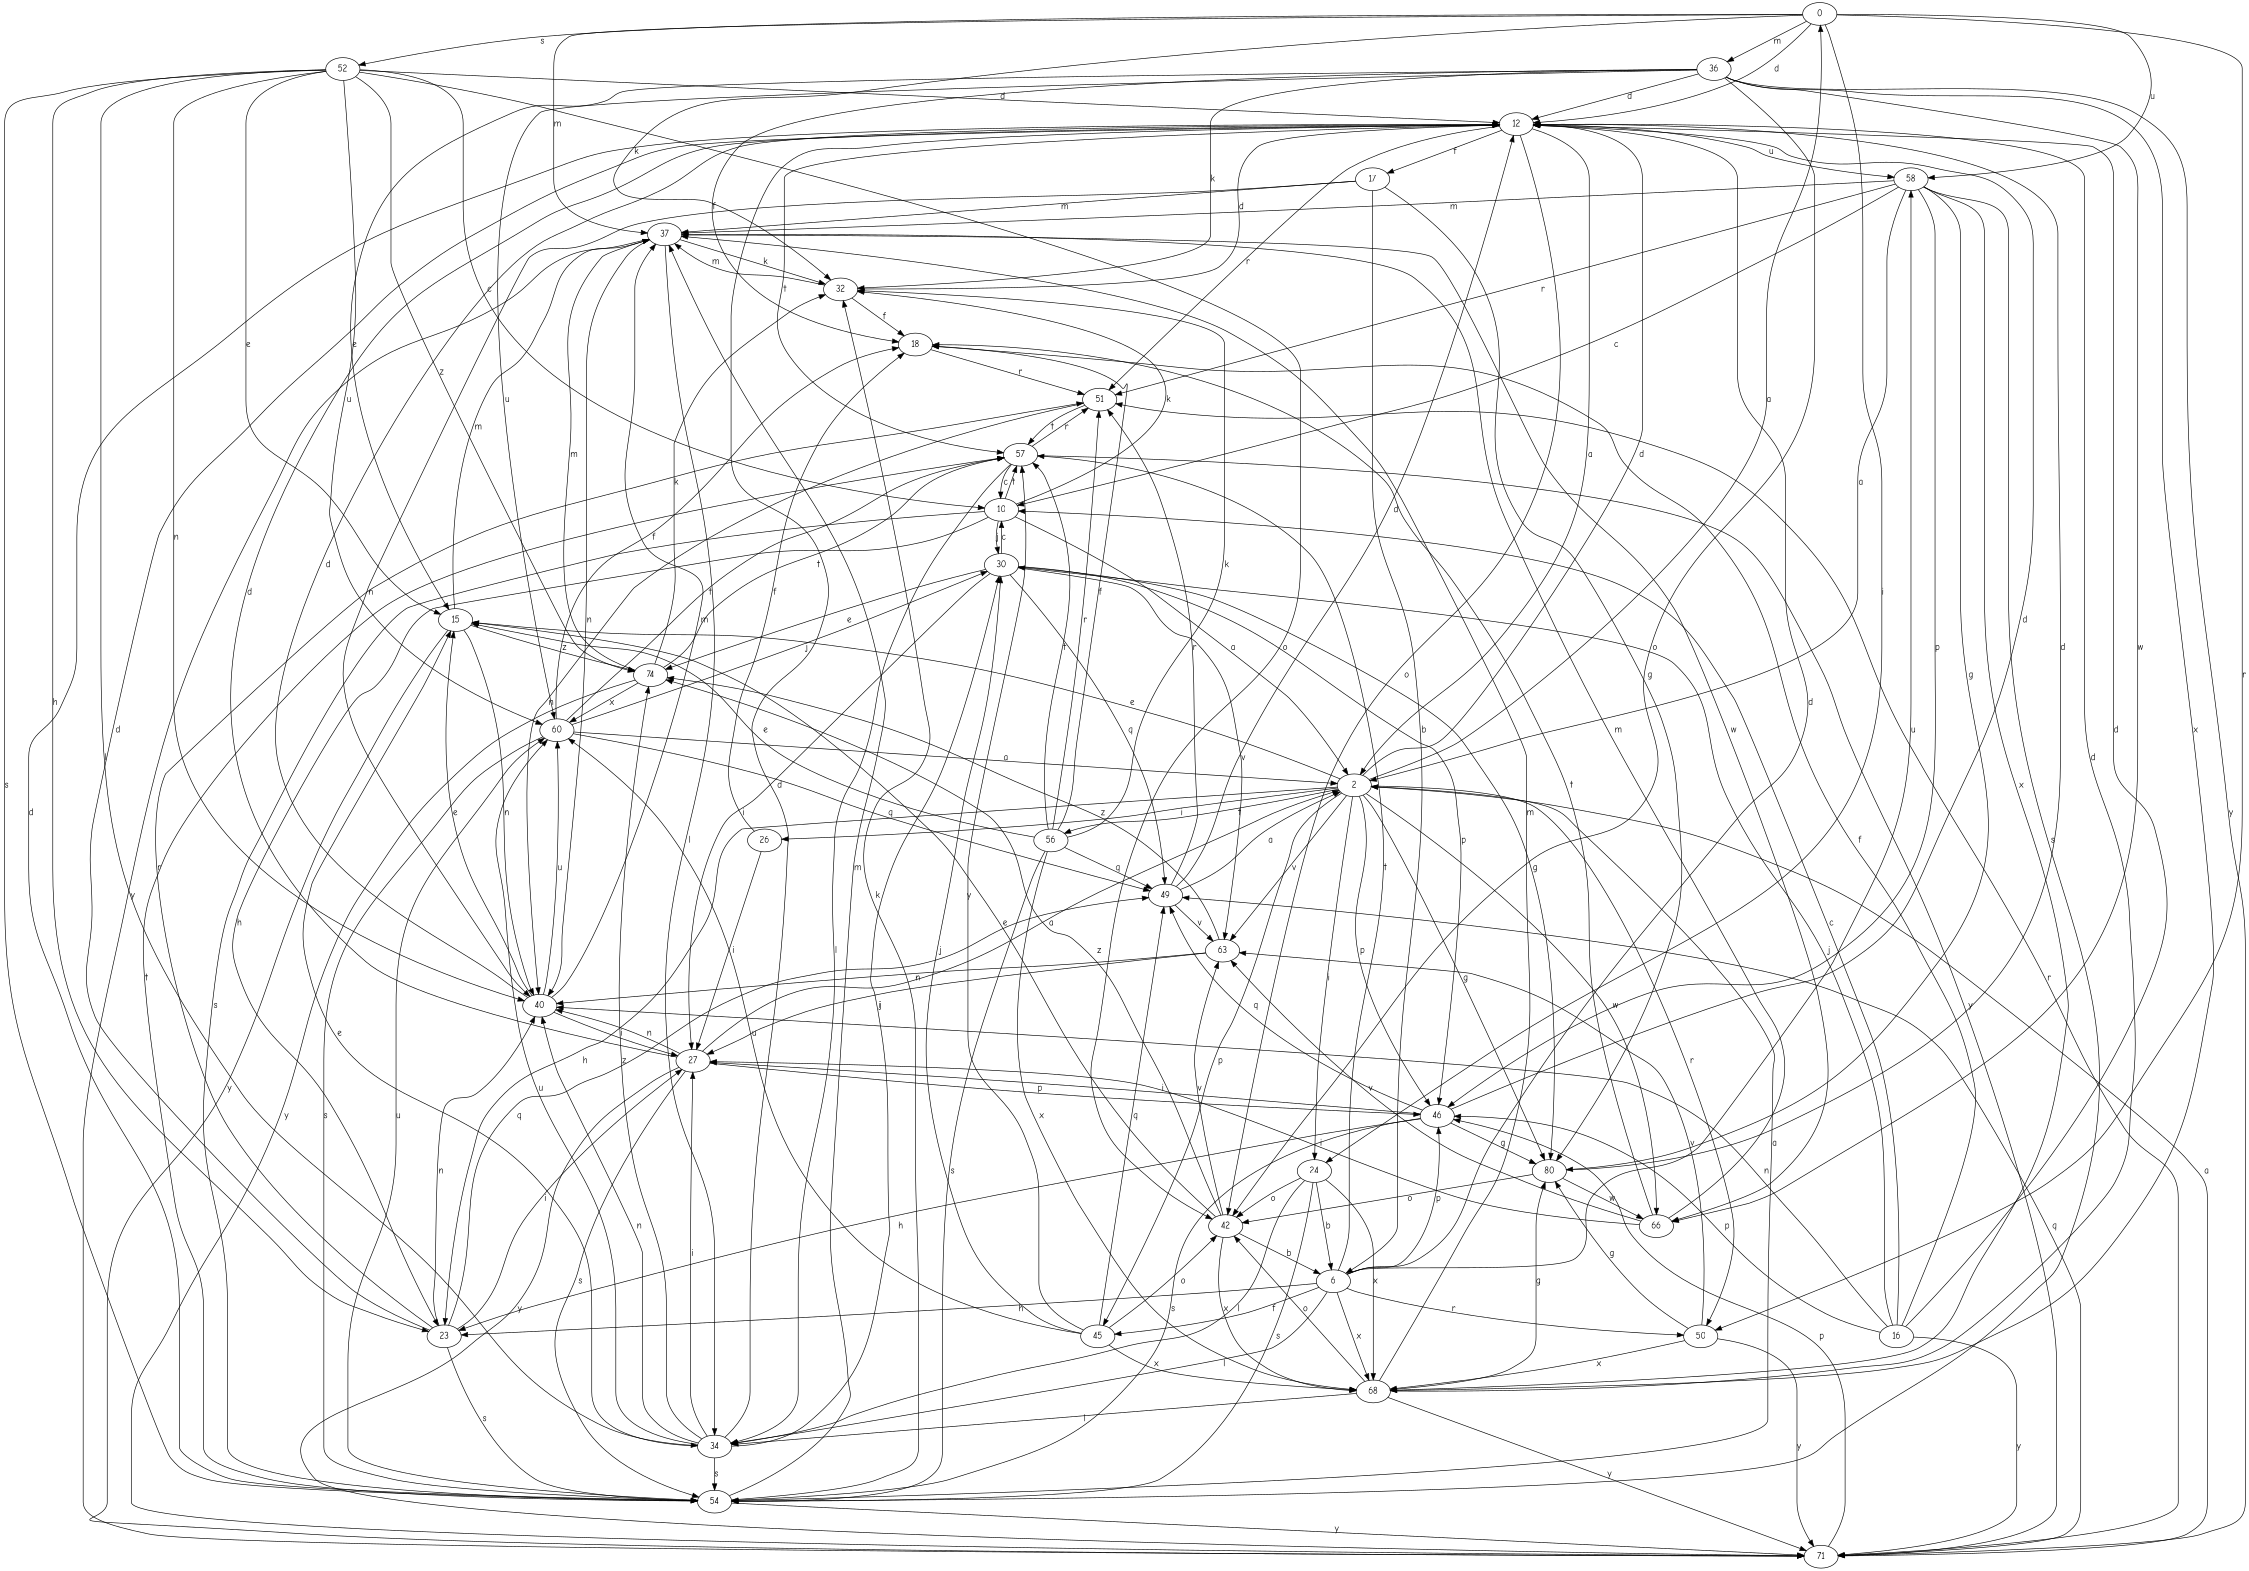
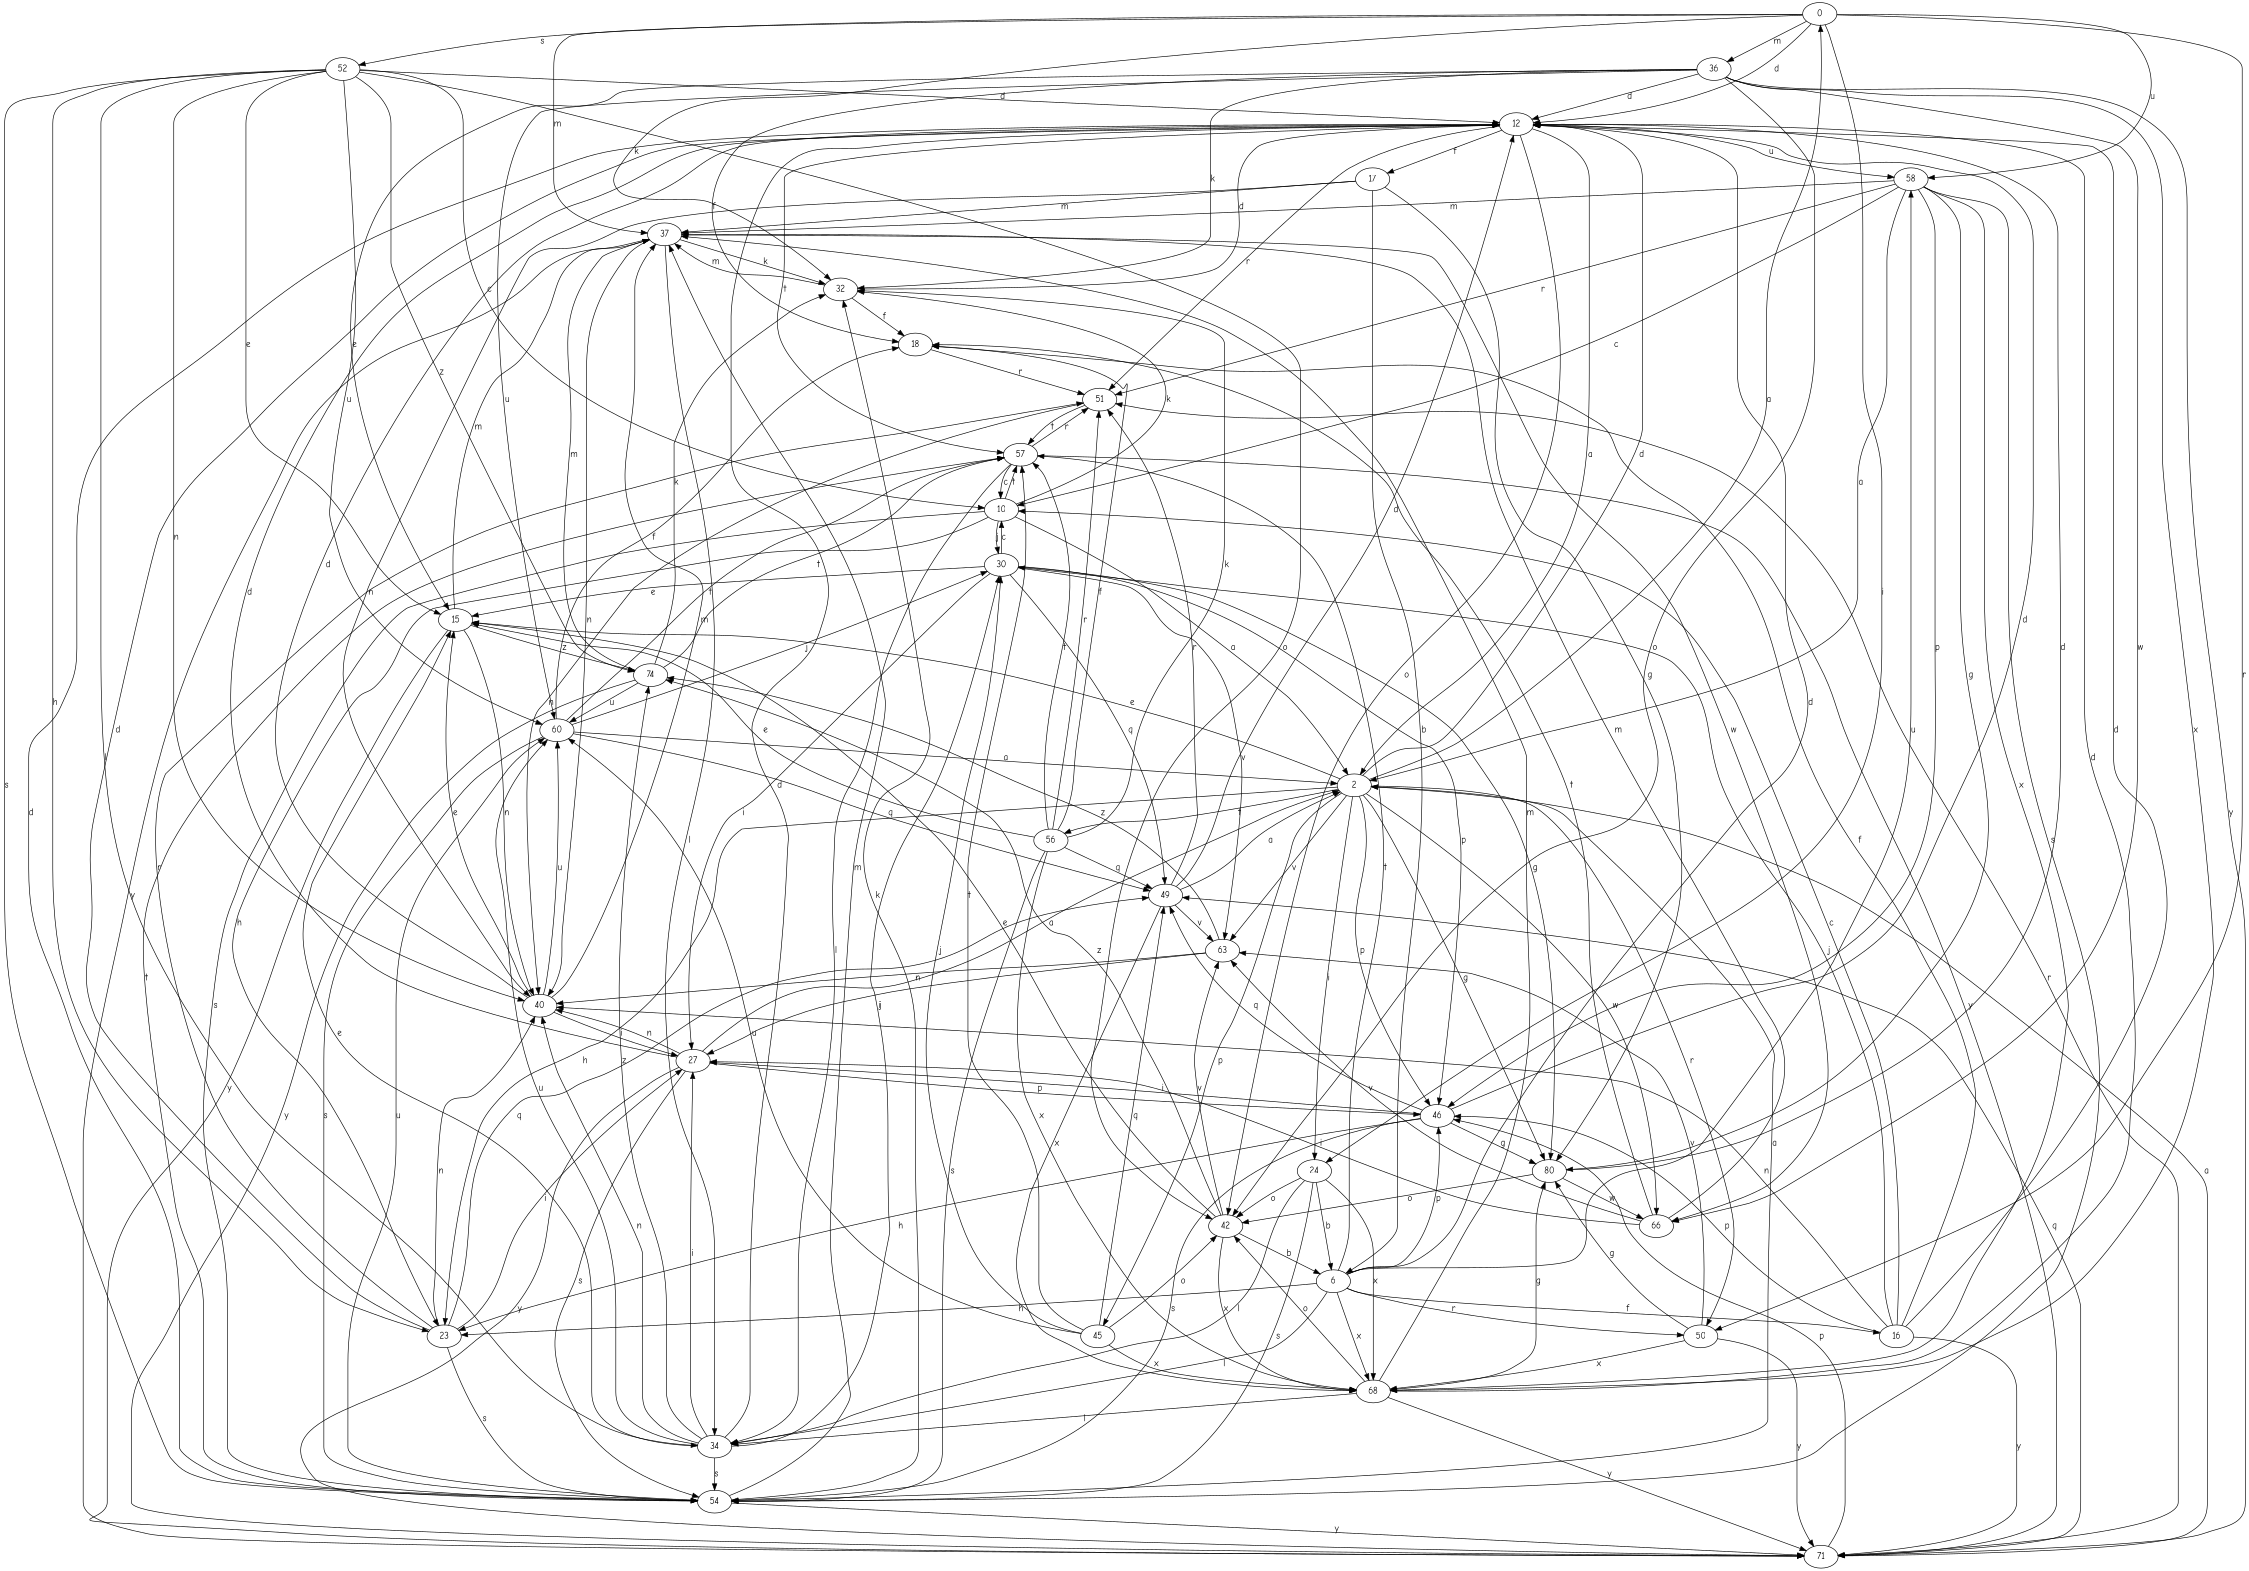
(835, 612) -> (730, 582)
(612, 703) -> (612, 703)
(765, 840) -> none
(969, 896) -> (969, 896)
none -> (1017, 1265)
(1232, 1316) -> (1610, 1312)
